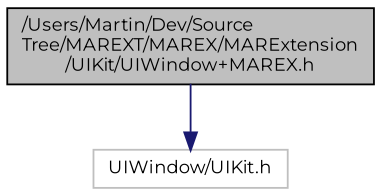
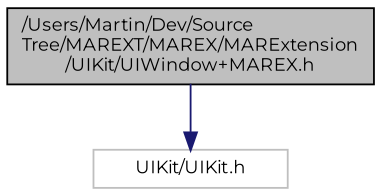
(191, 169) -> (191, 169)
